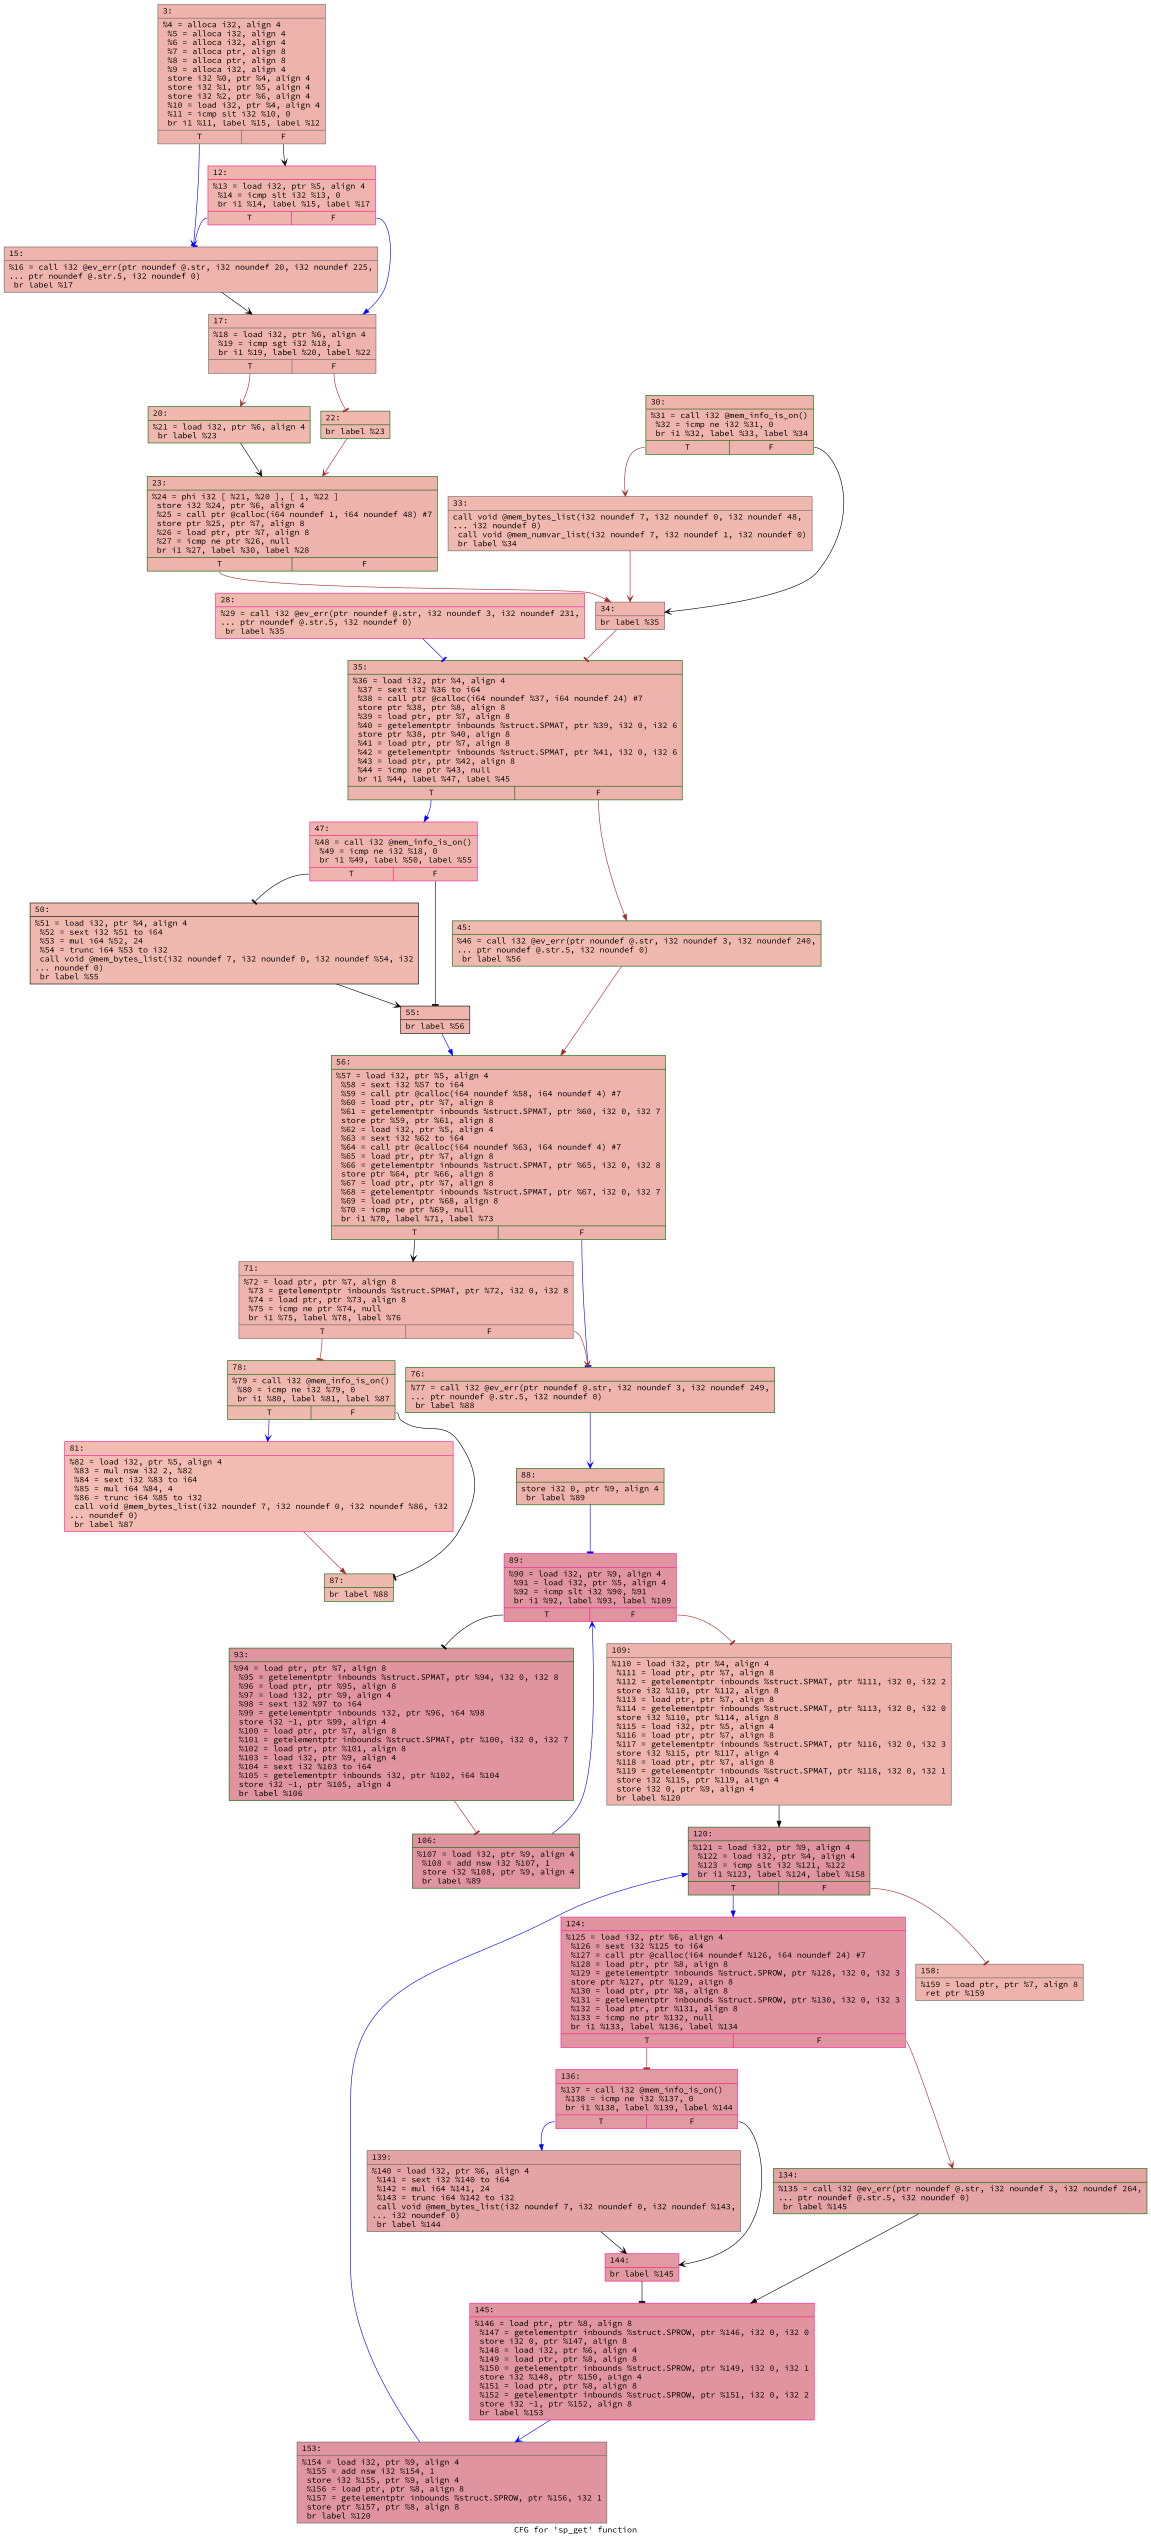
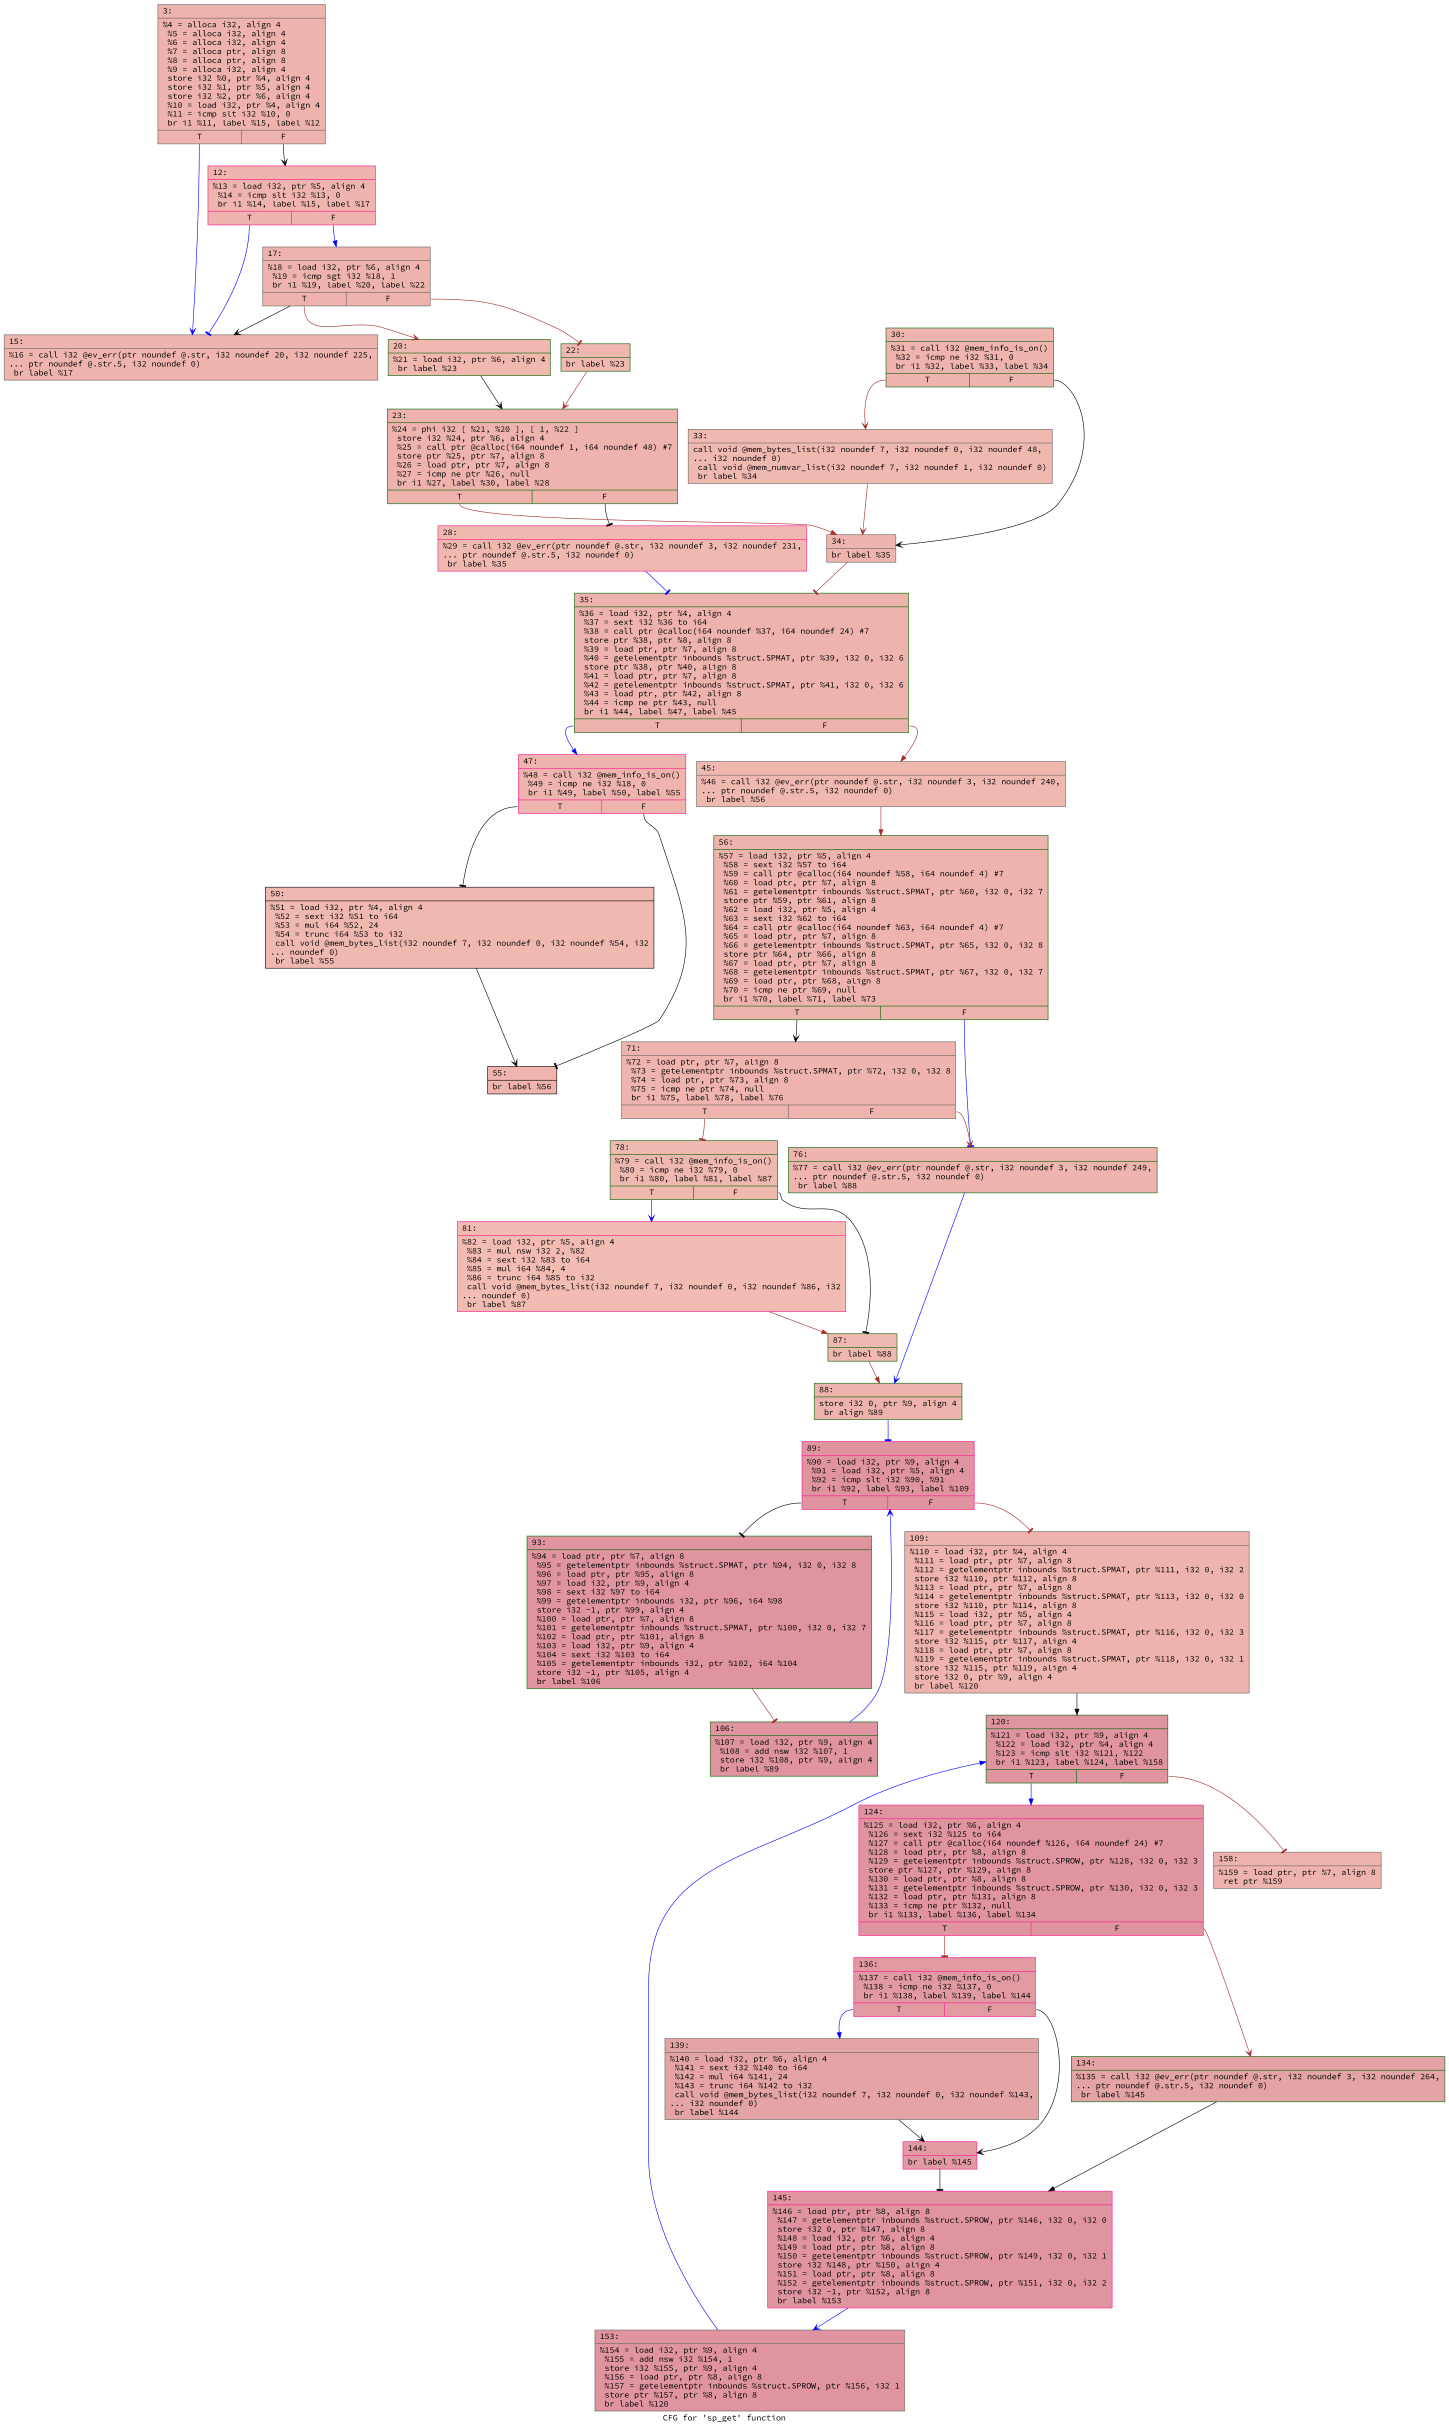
(234, 301) -> (265, 319)
none -> (606, 514)
(637, 944) -> (881, 784)
(446, 1042) -> none
none -> (873, 1369)
(553, 1498) -> (851, 1412)
